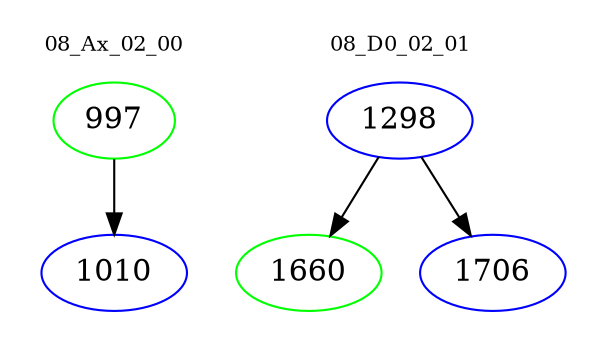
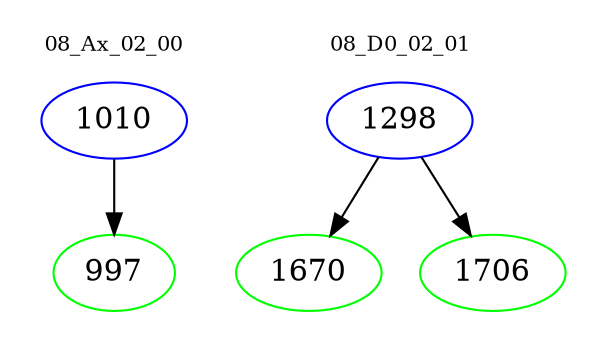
(114, 186) -> (114, 186)
(309, 273) -> (309, 273)
(493, 273) -> (493, 273)
